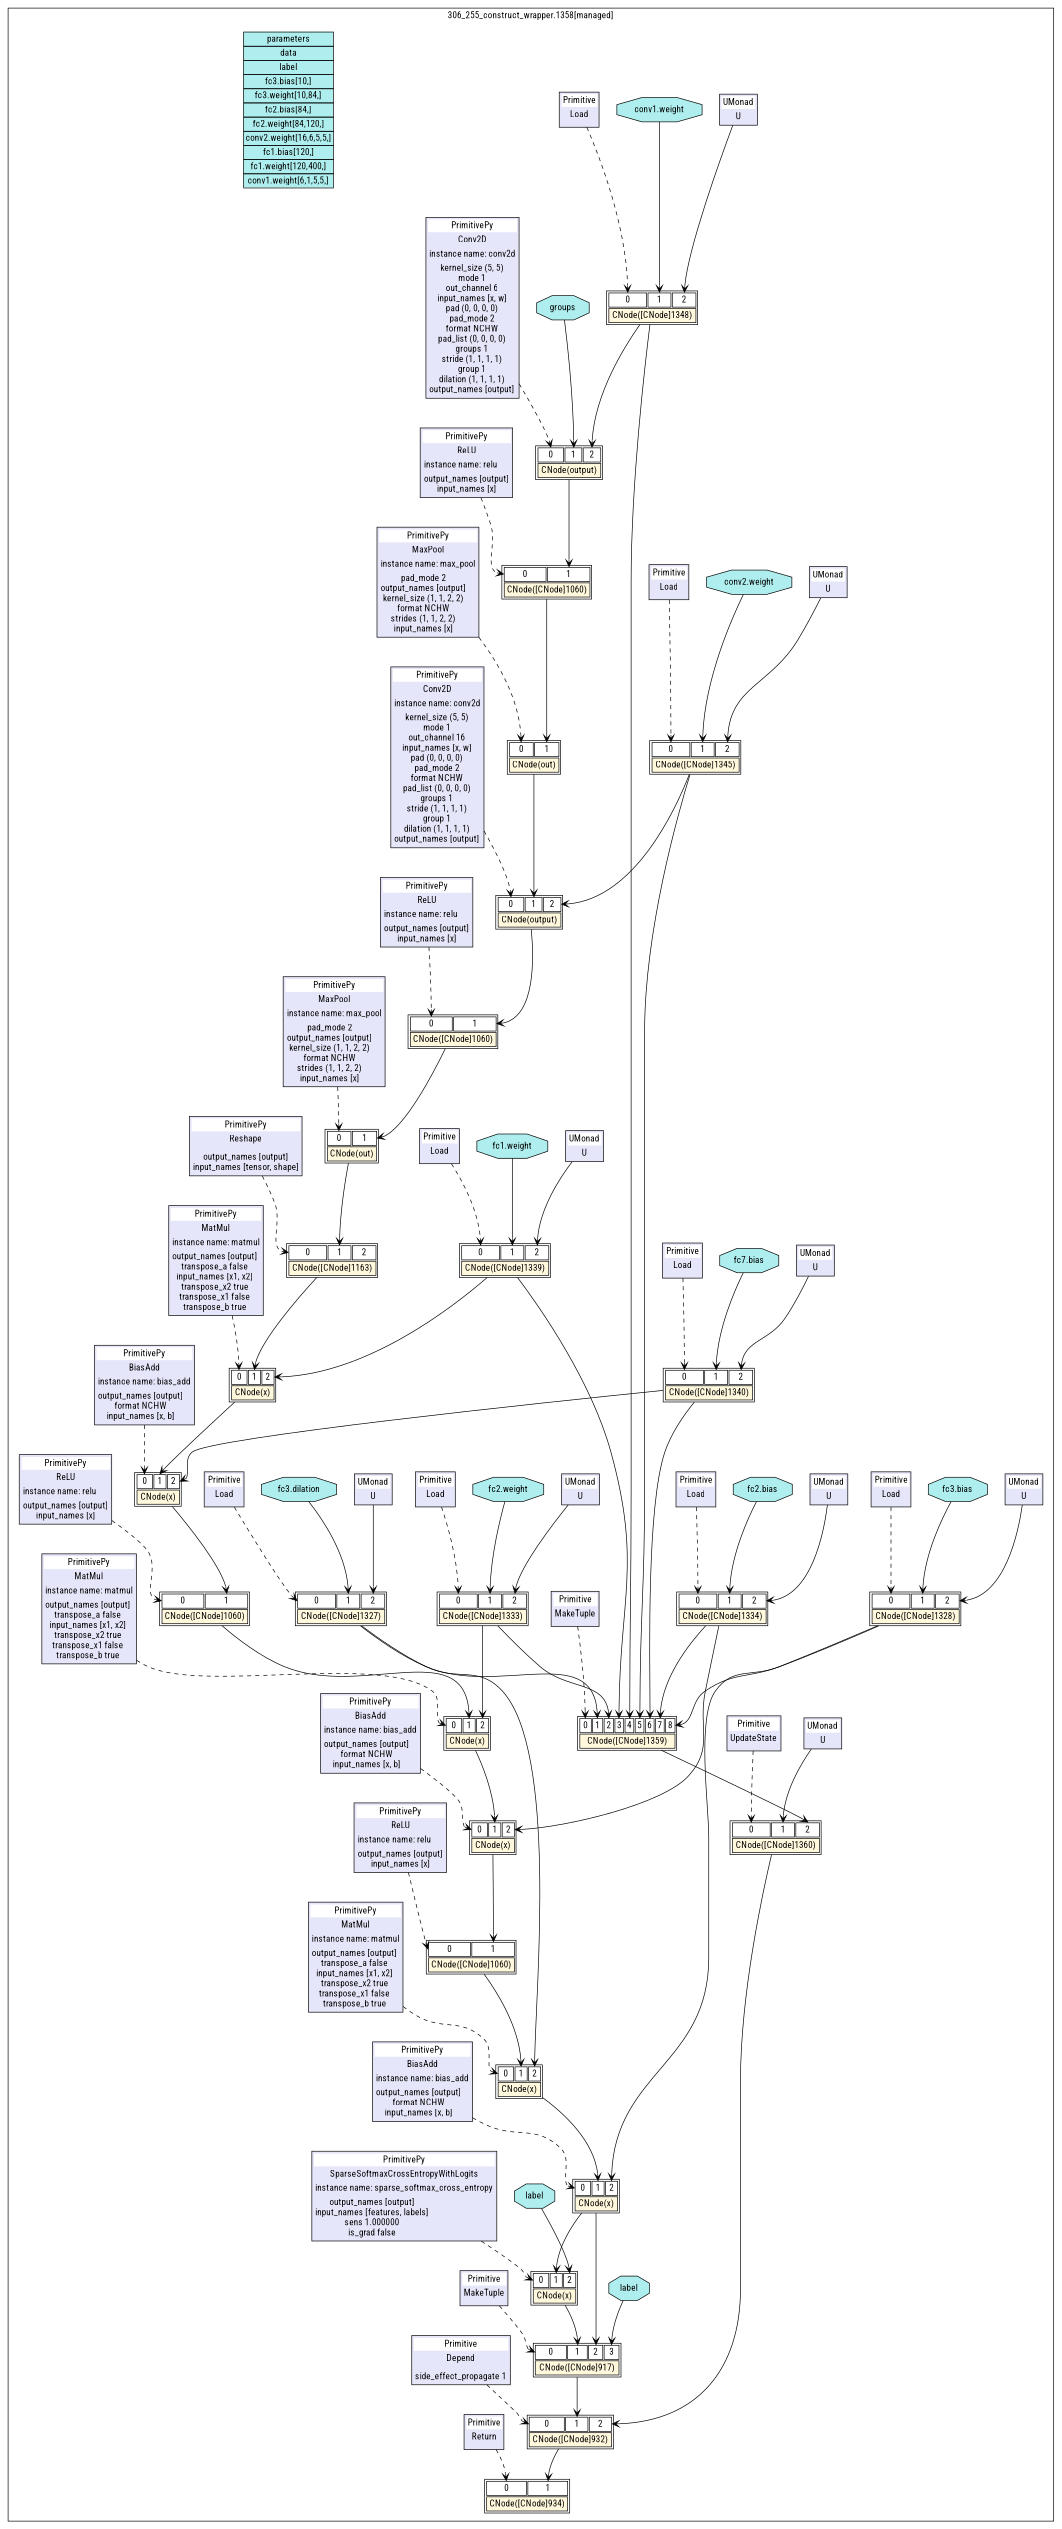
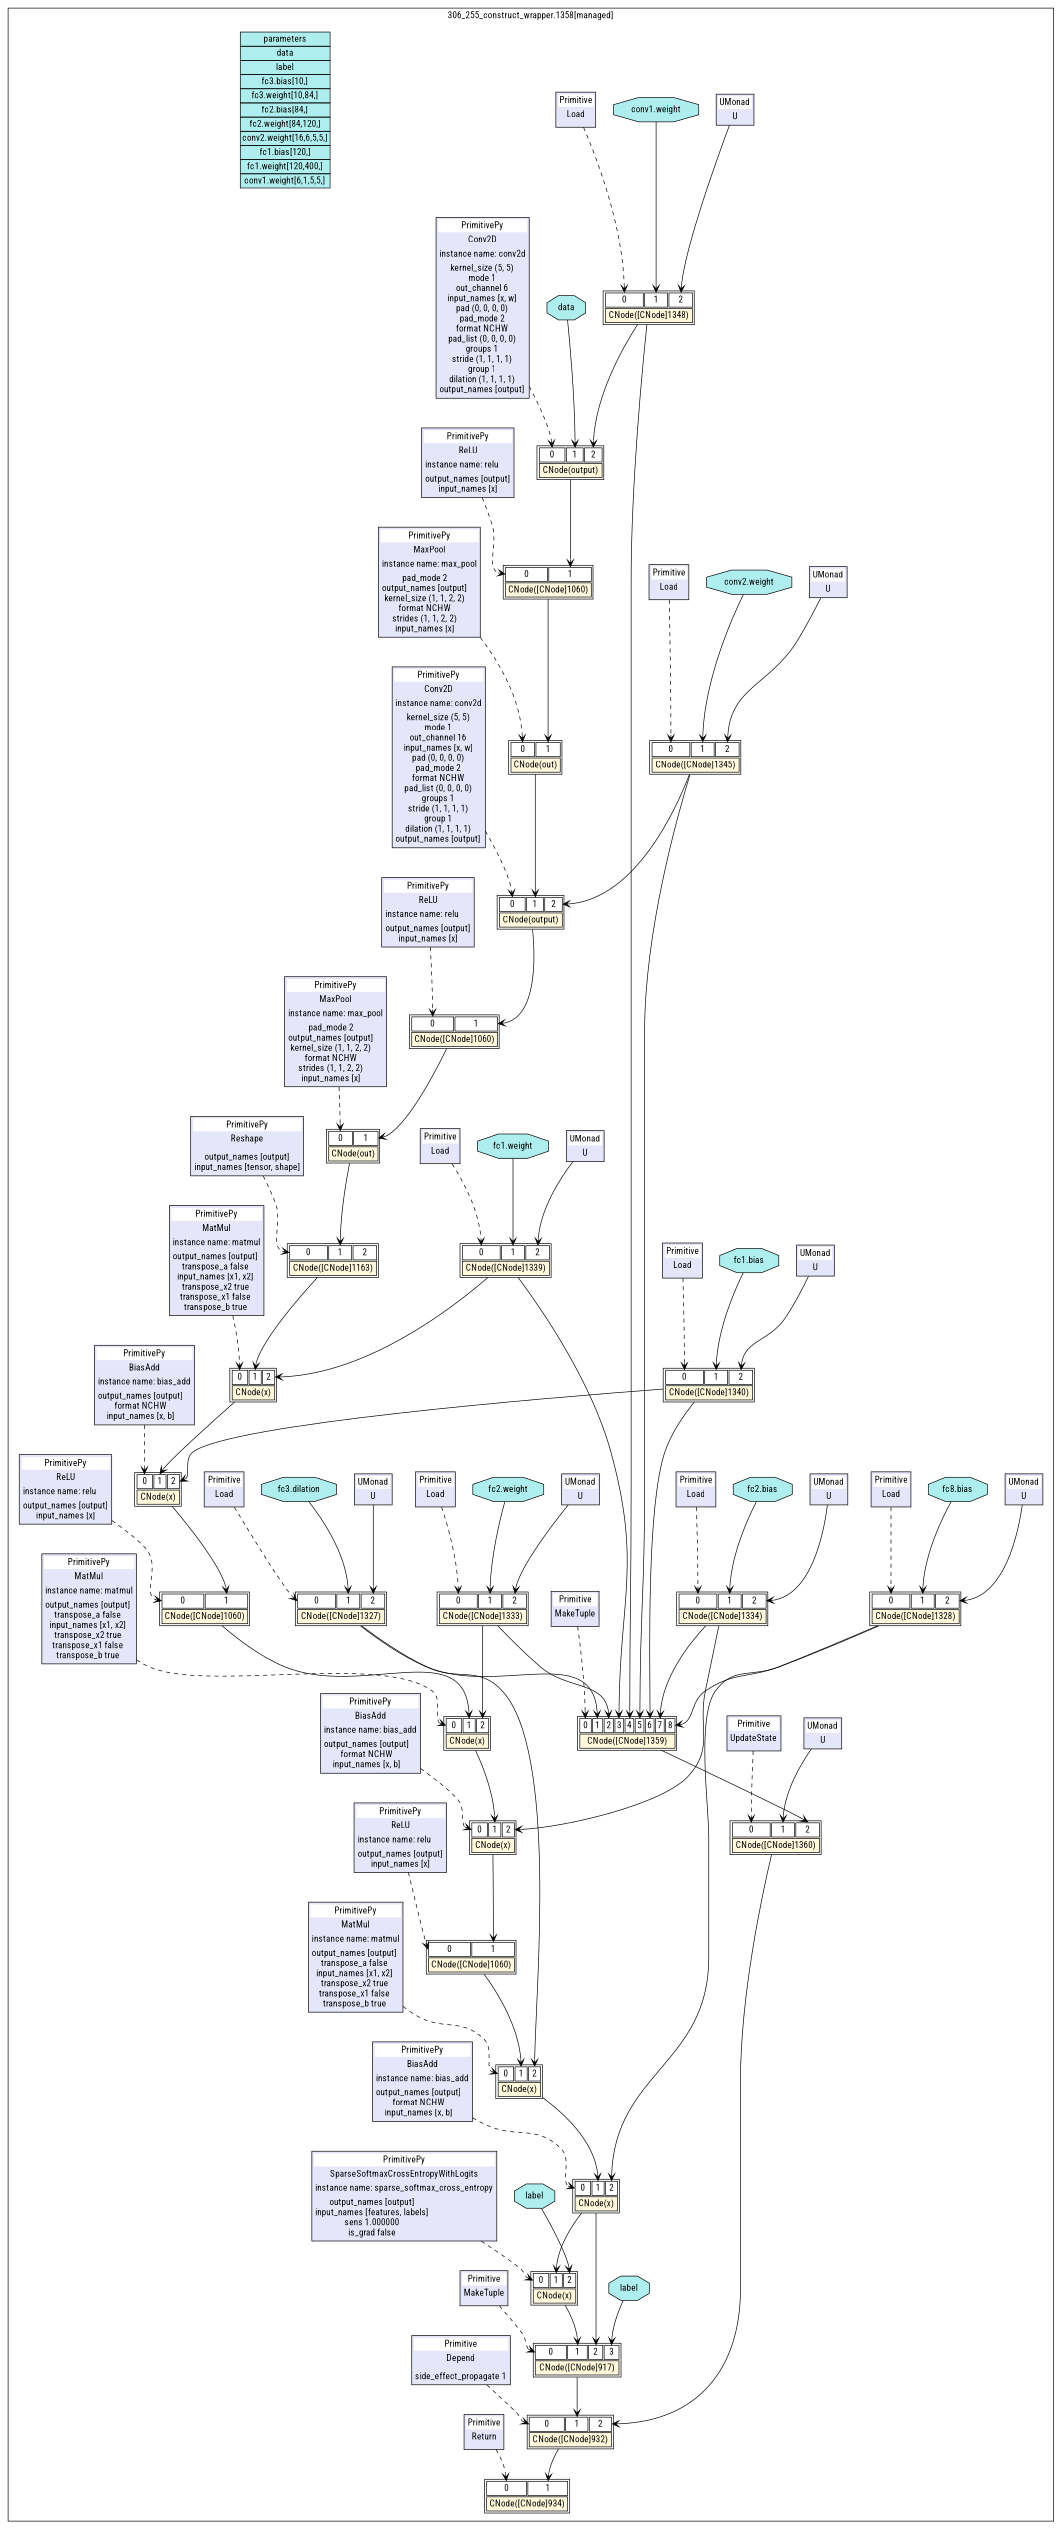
(563, 308) -> (566, 308)
(749, 1261) -> (749, 1261)
(958, 1489) -> (958, 1489)
